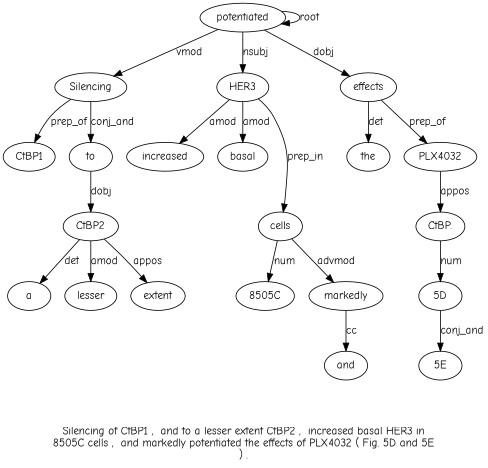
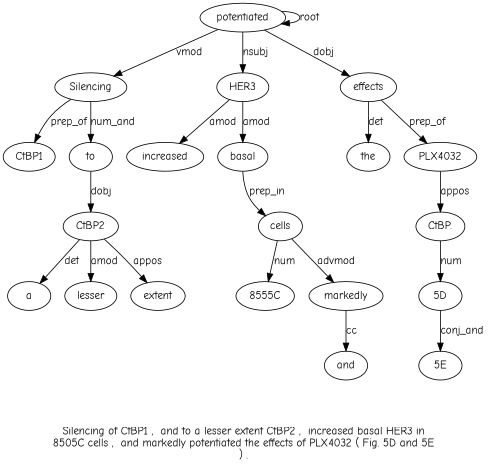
(113, 122) -> (113, 122)
(286, 147) -> (247, 193)
(265, 296) -> (265, 296)
